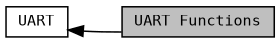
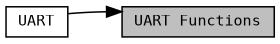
(103, 32) -> (87, 12)
